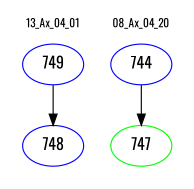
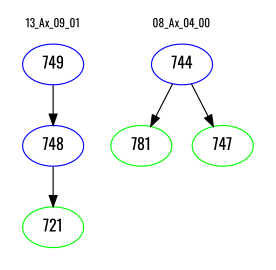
(53, 24) -> (53, 24)
(141, 24) -> (182, 24)
none -> (141, 146)
none -> (53, 227)
